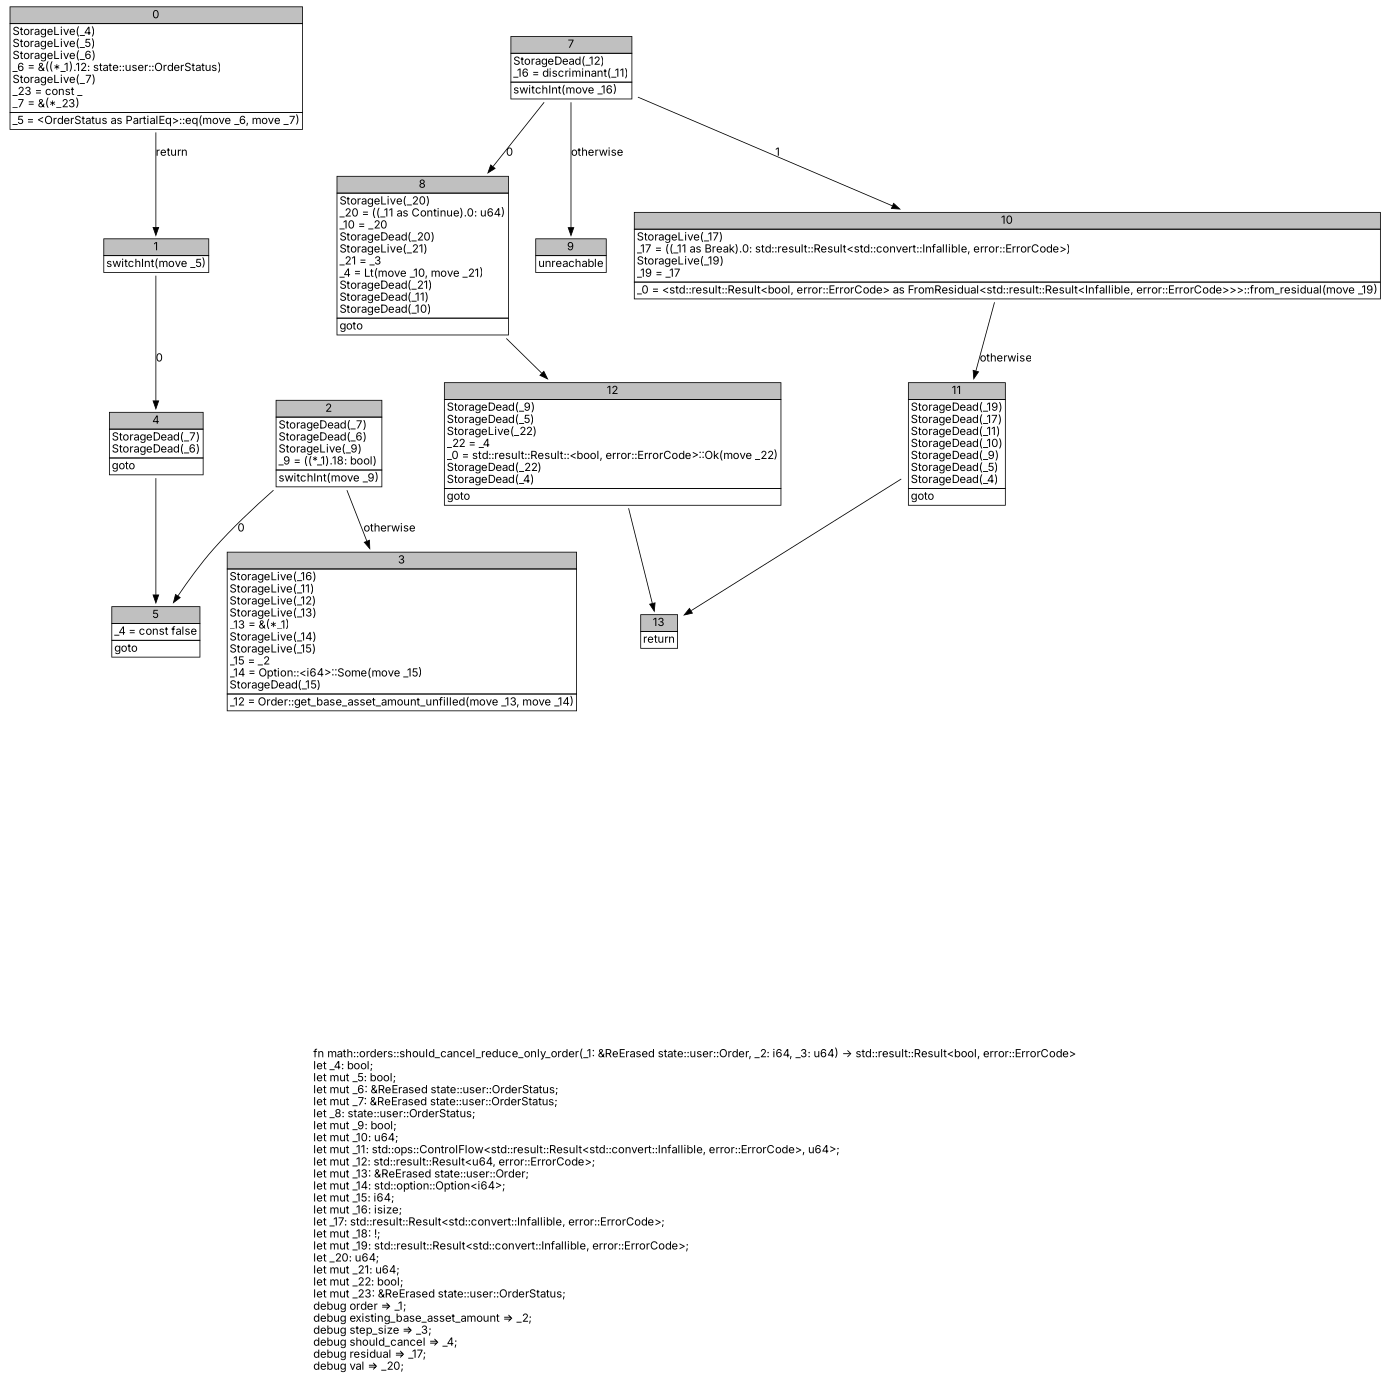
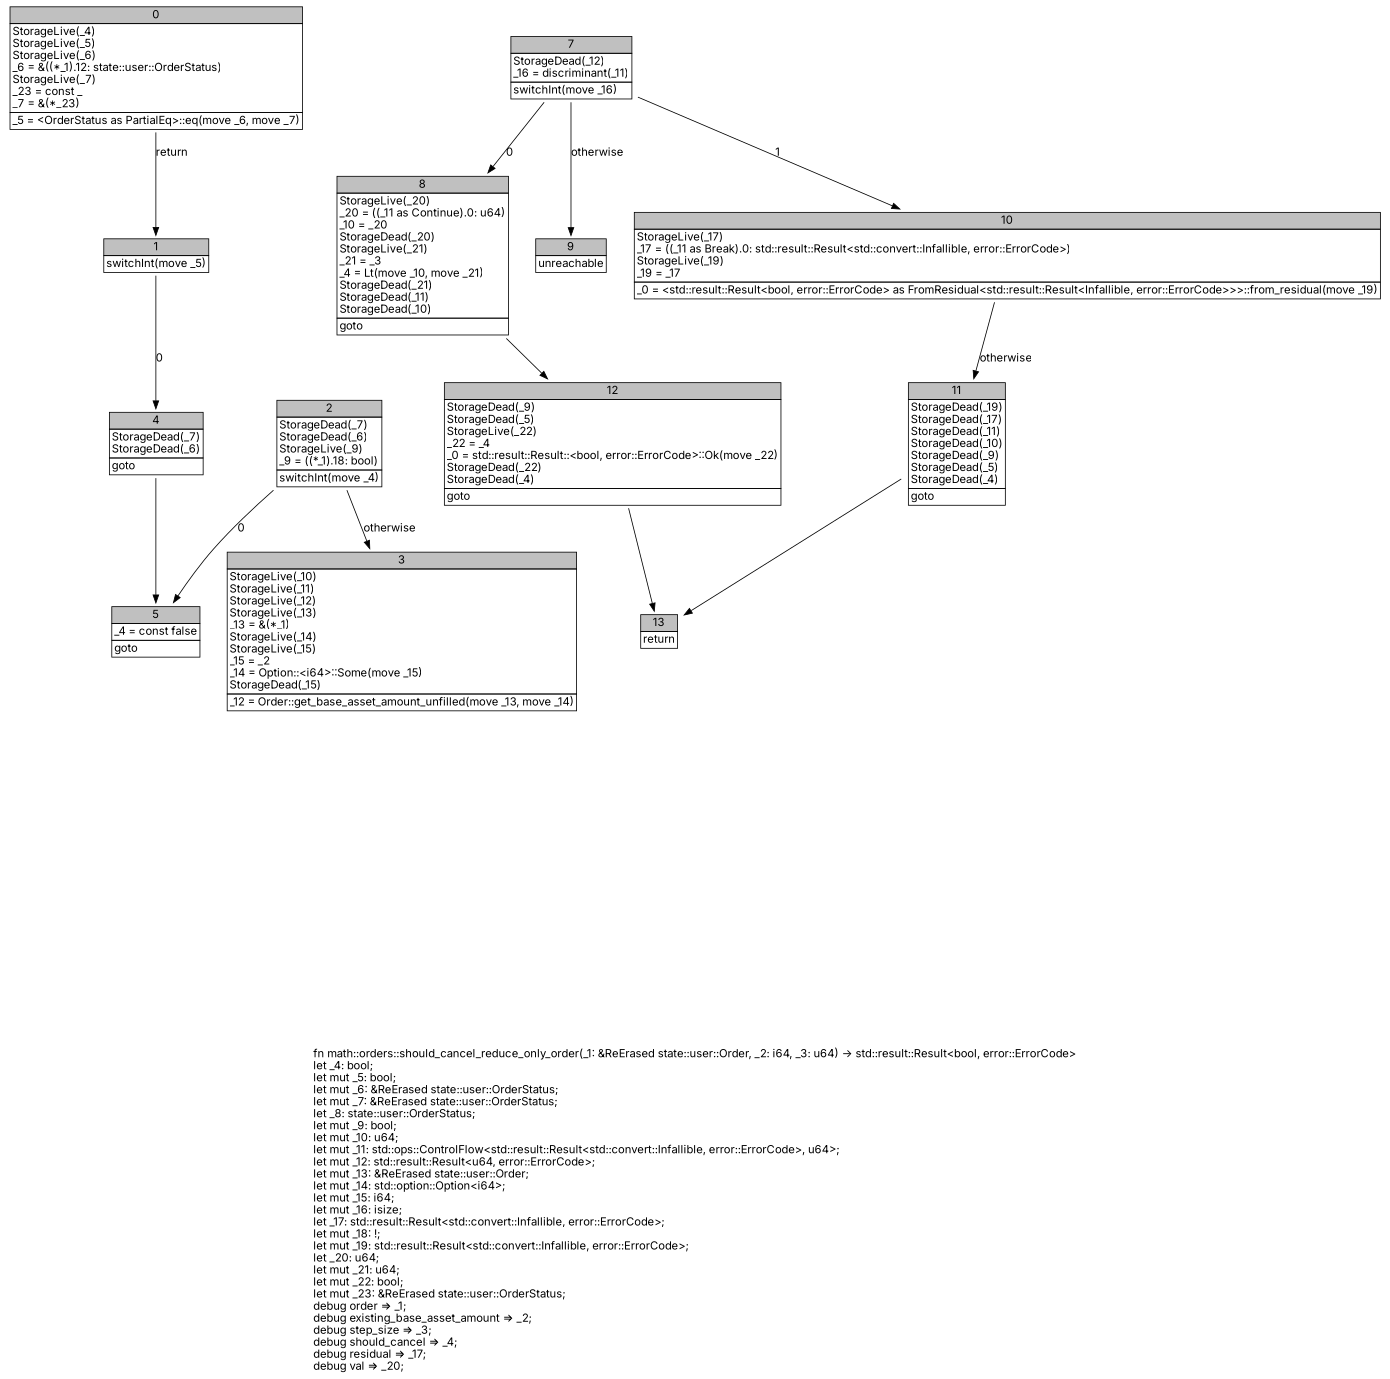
(329, 478) -> (329, 478)
(273, 577) -> (273, 577)
